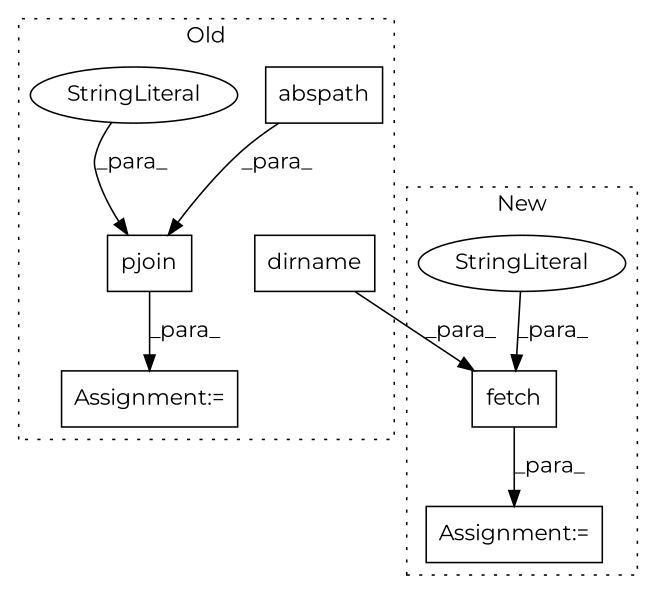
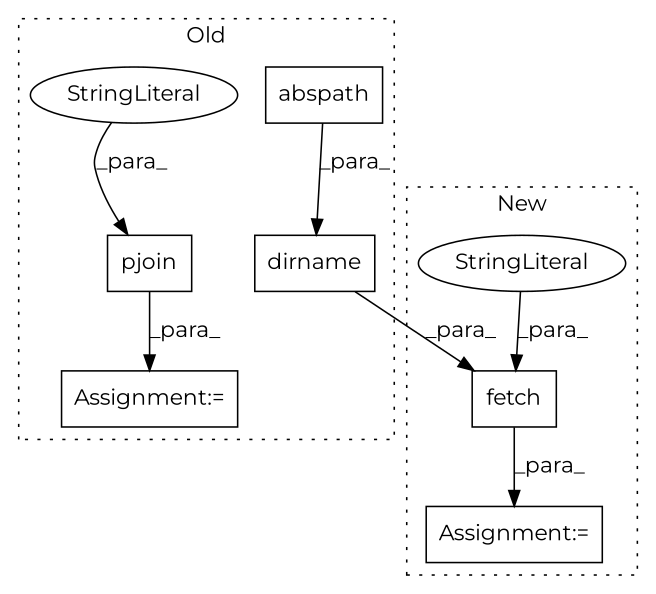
(224, 168) -> (320, 171)
